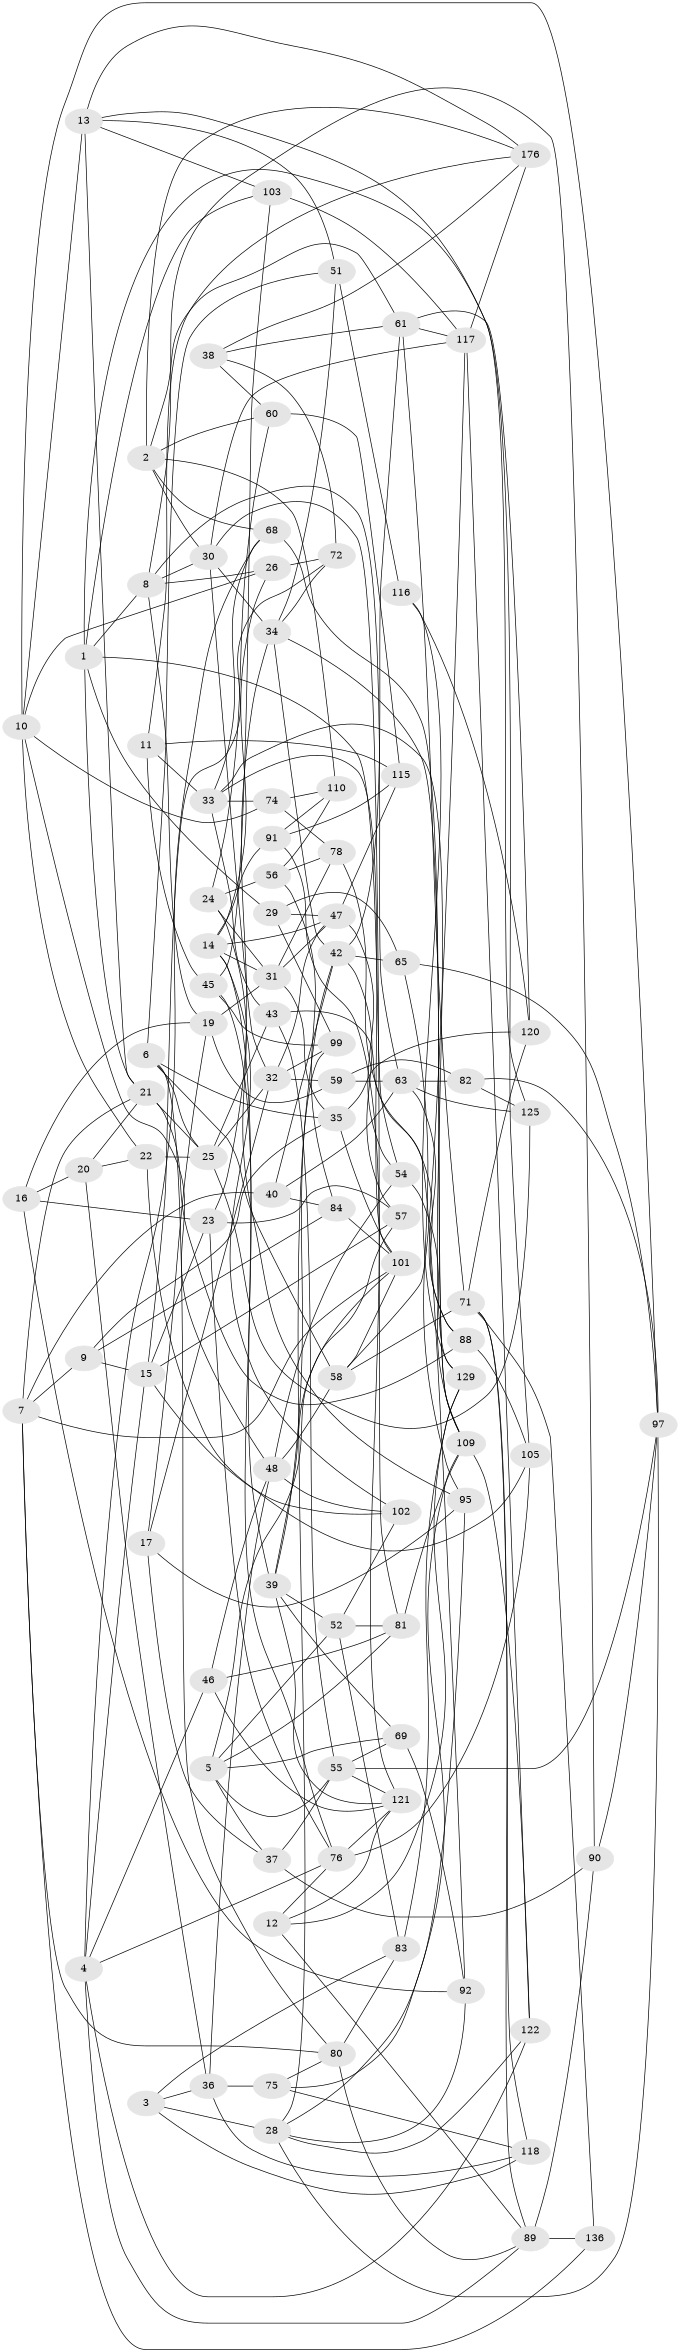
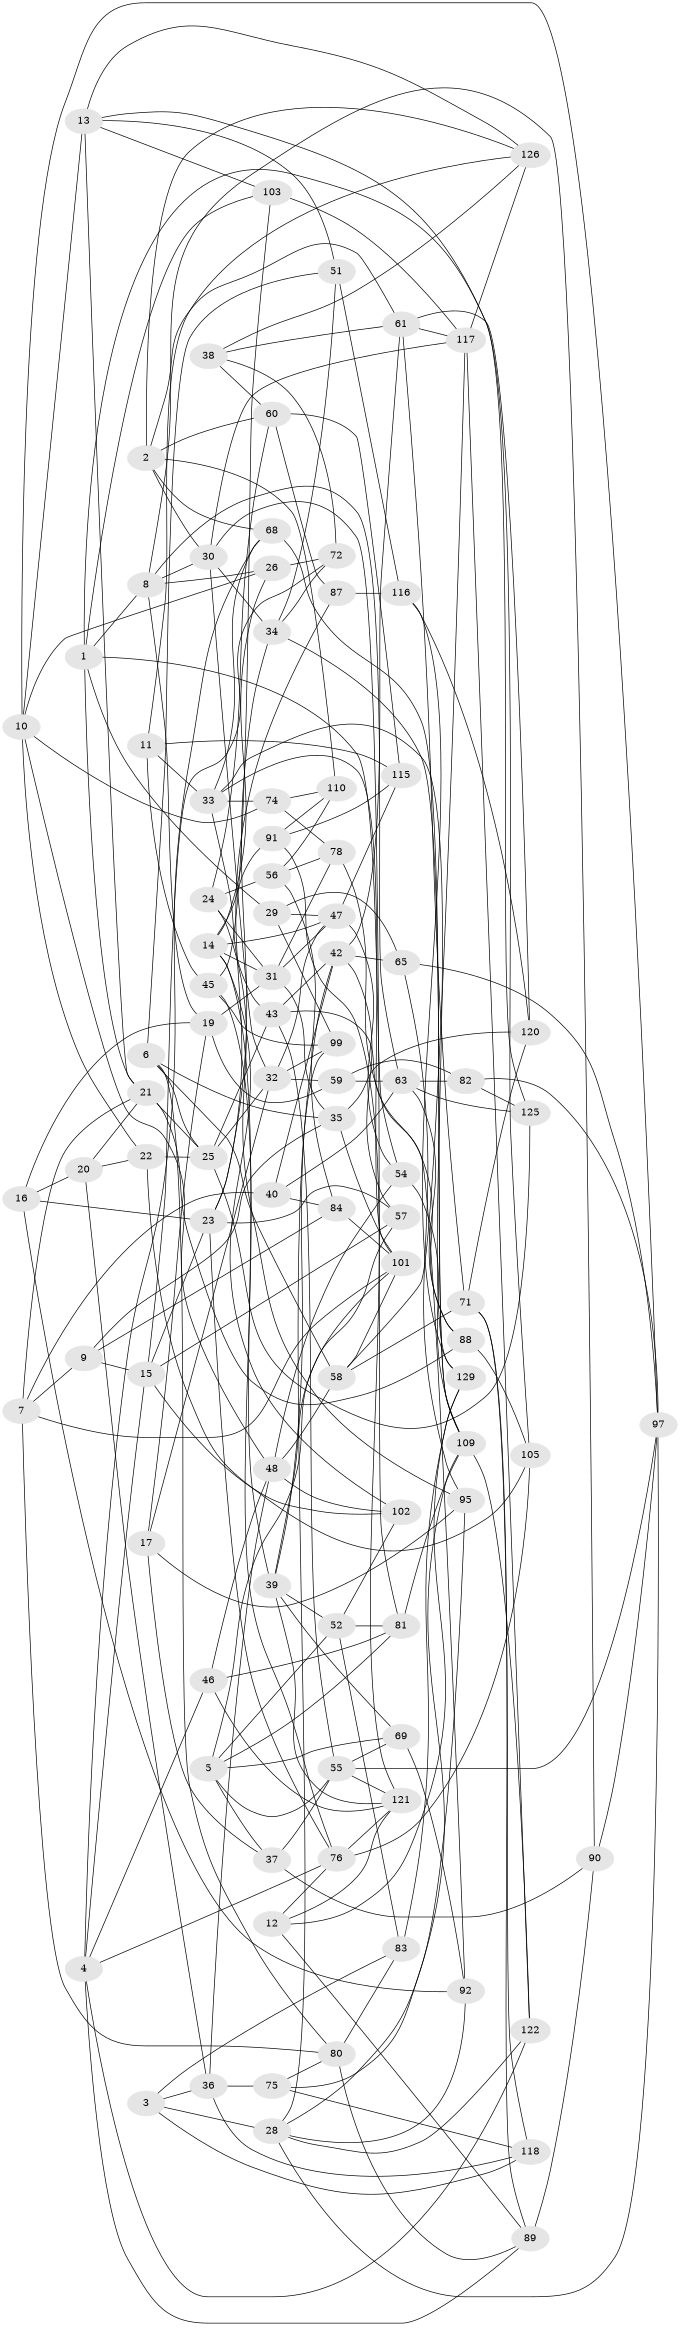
(530, 155) -> (530, 155)
none -> (337, 593)
(293, 788) -> (310, 979)
(595, 2239) -> none
